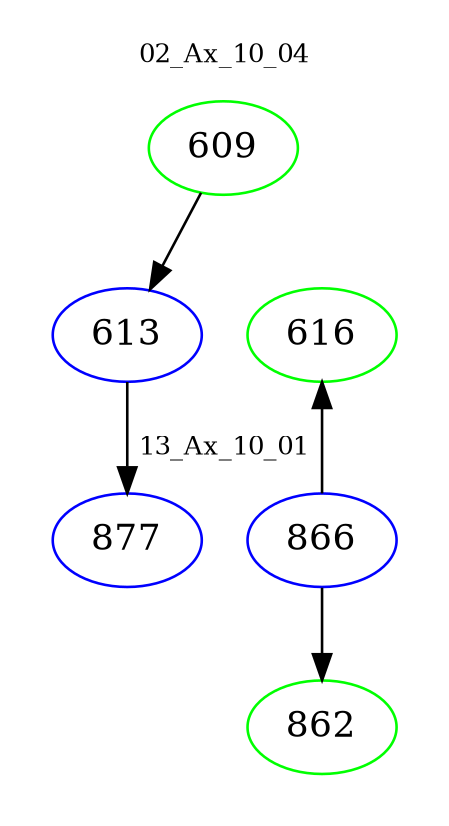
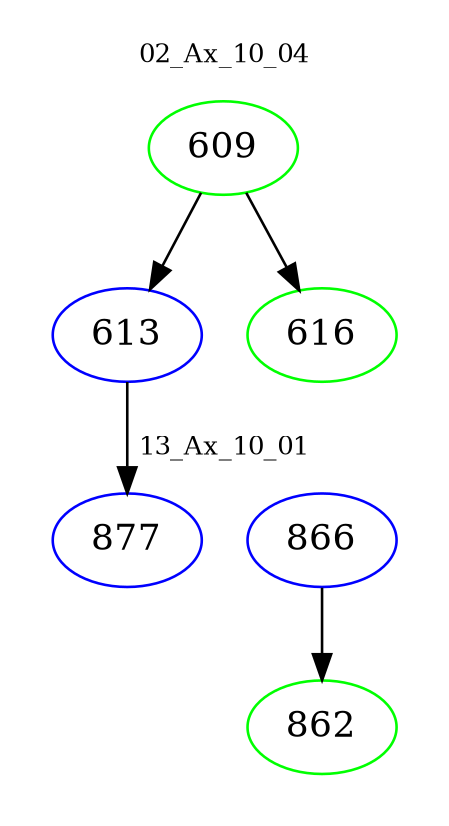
(322, 451) -> (266, 230)
